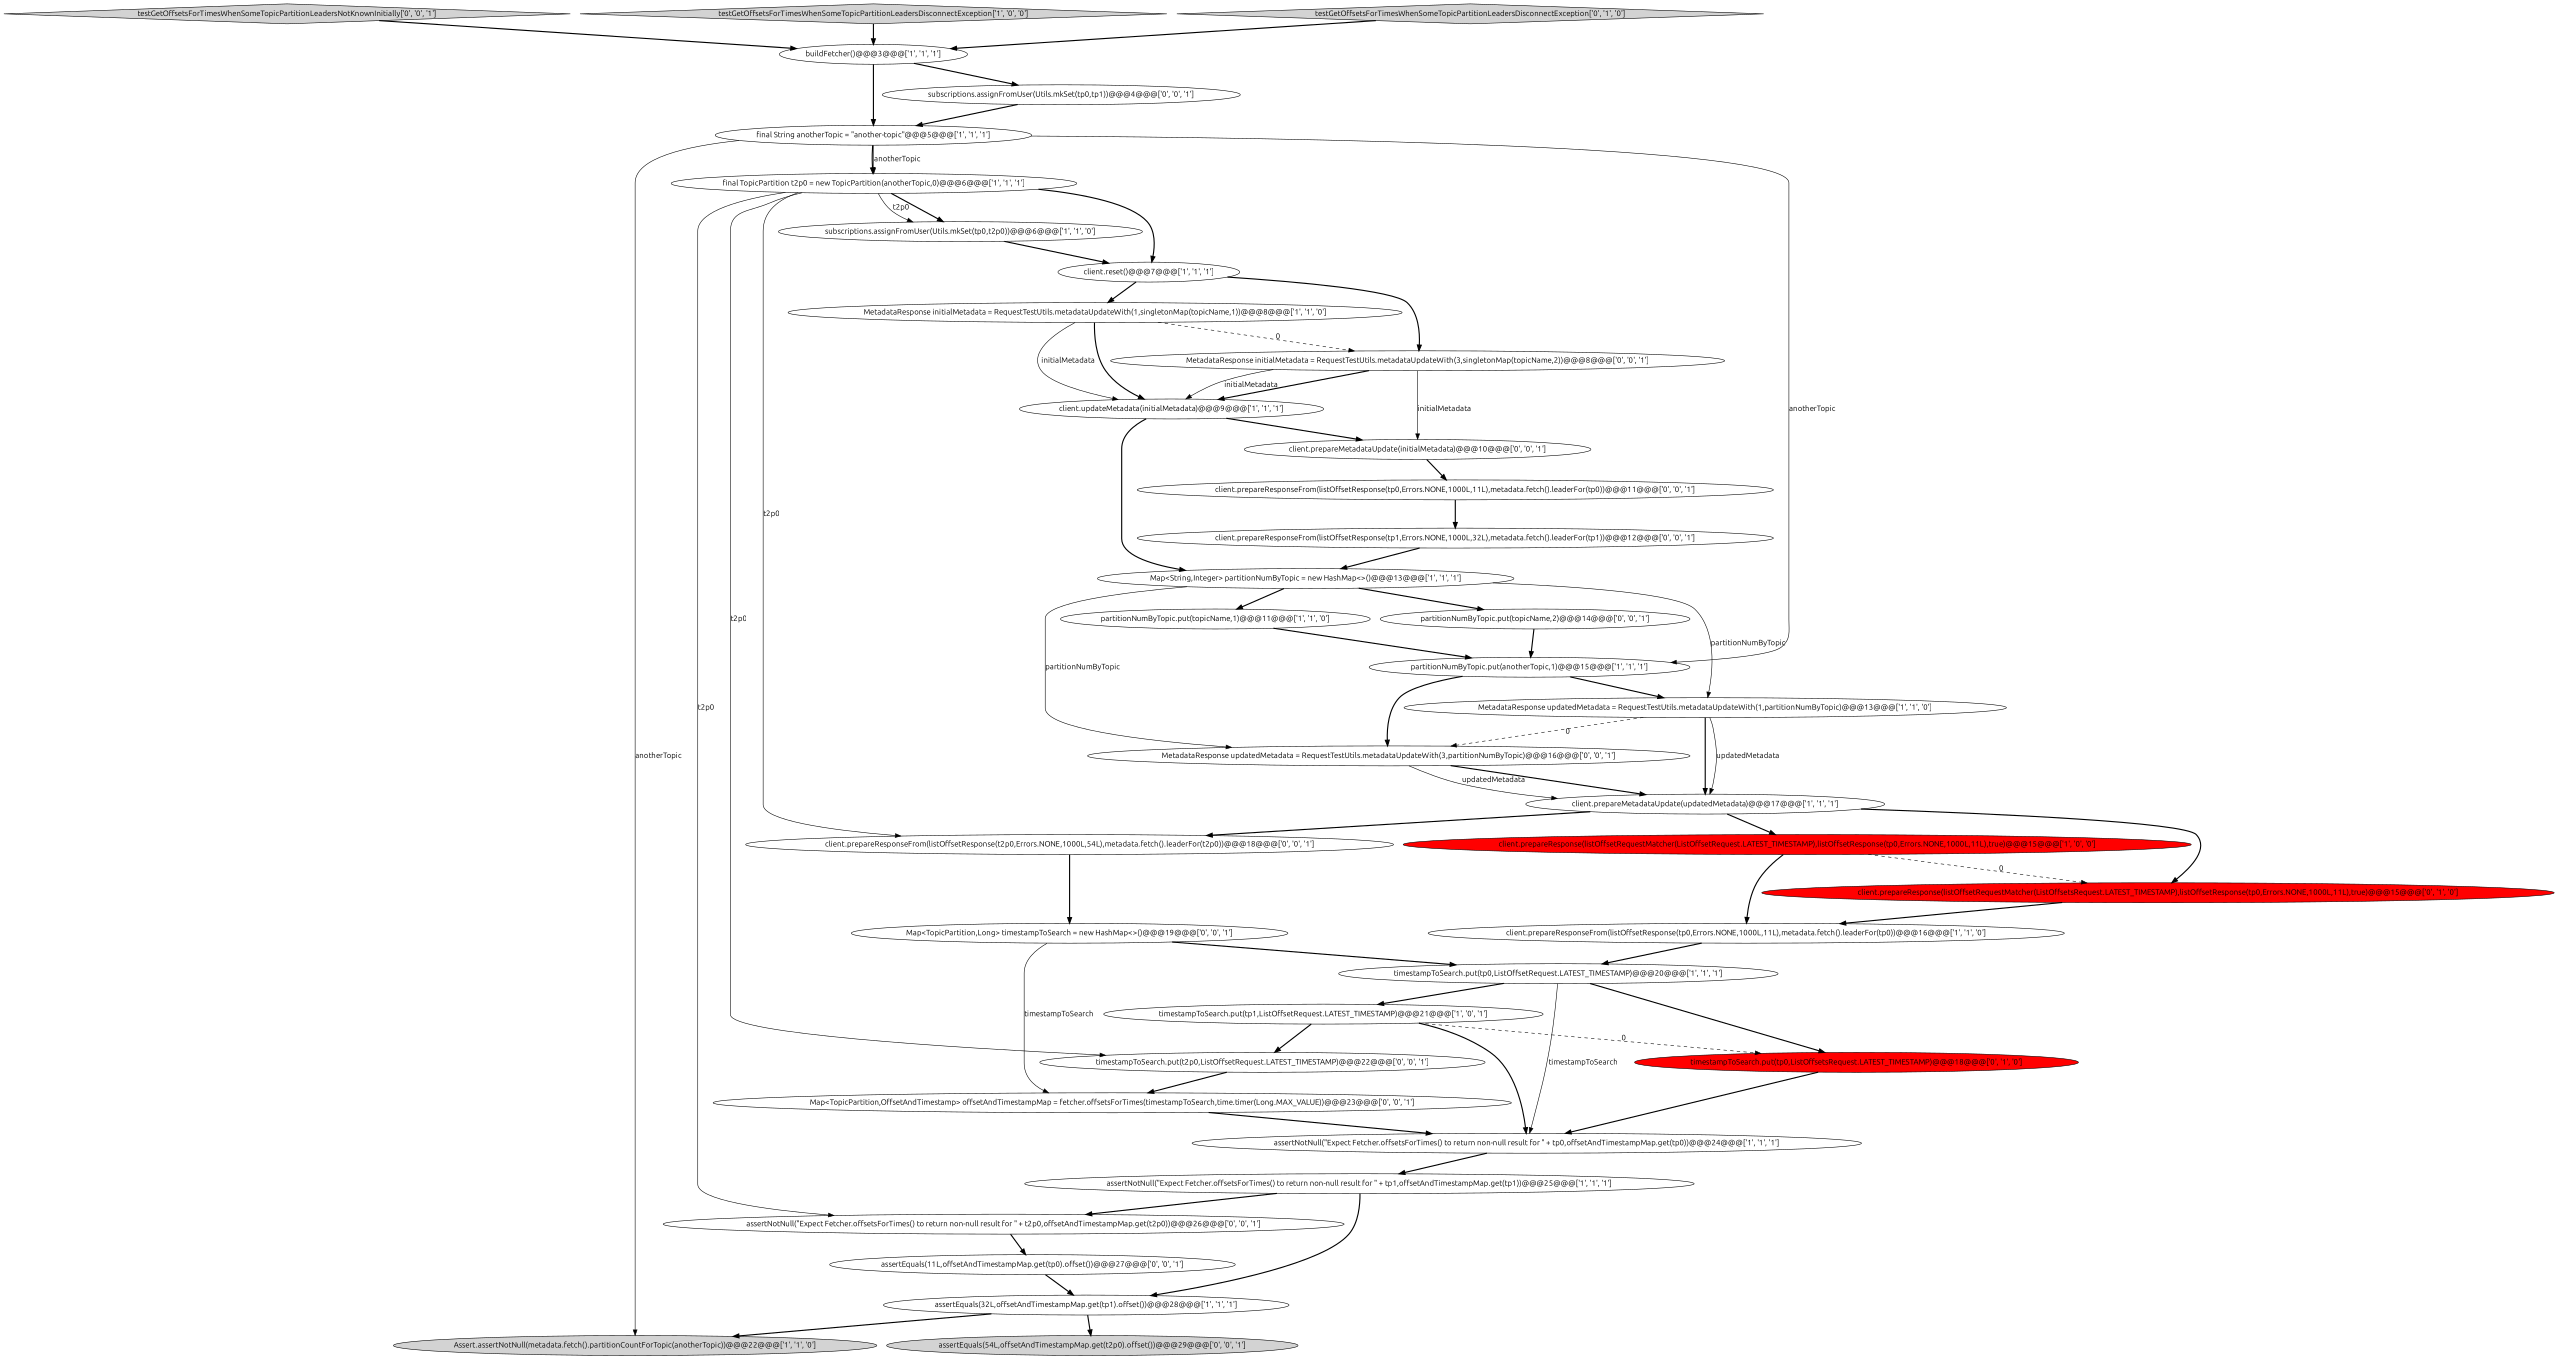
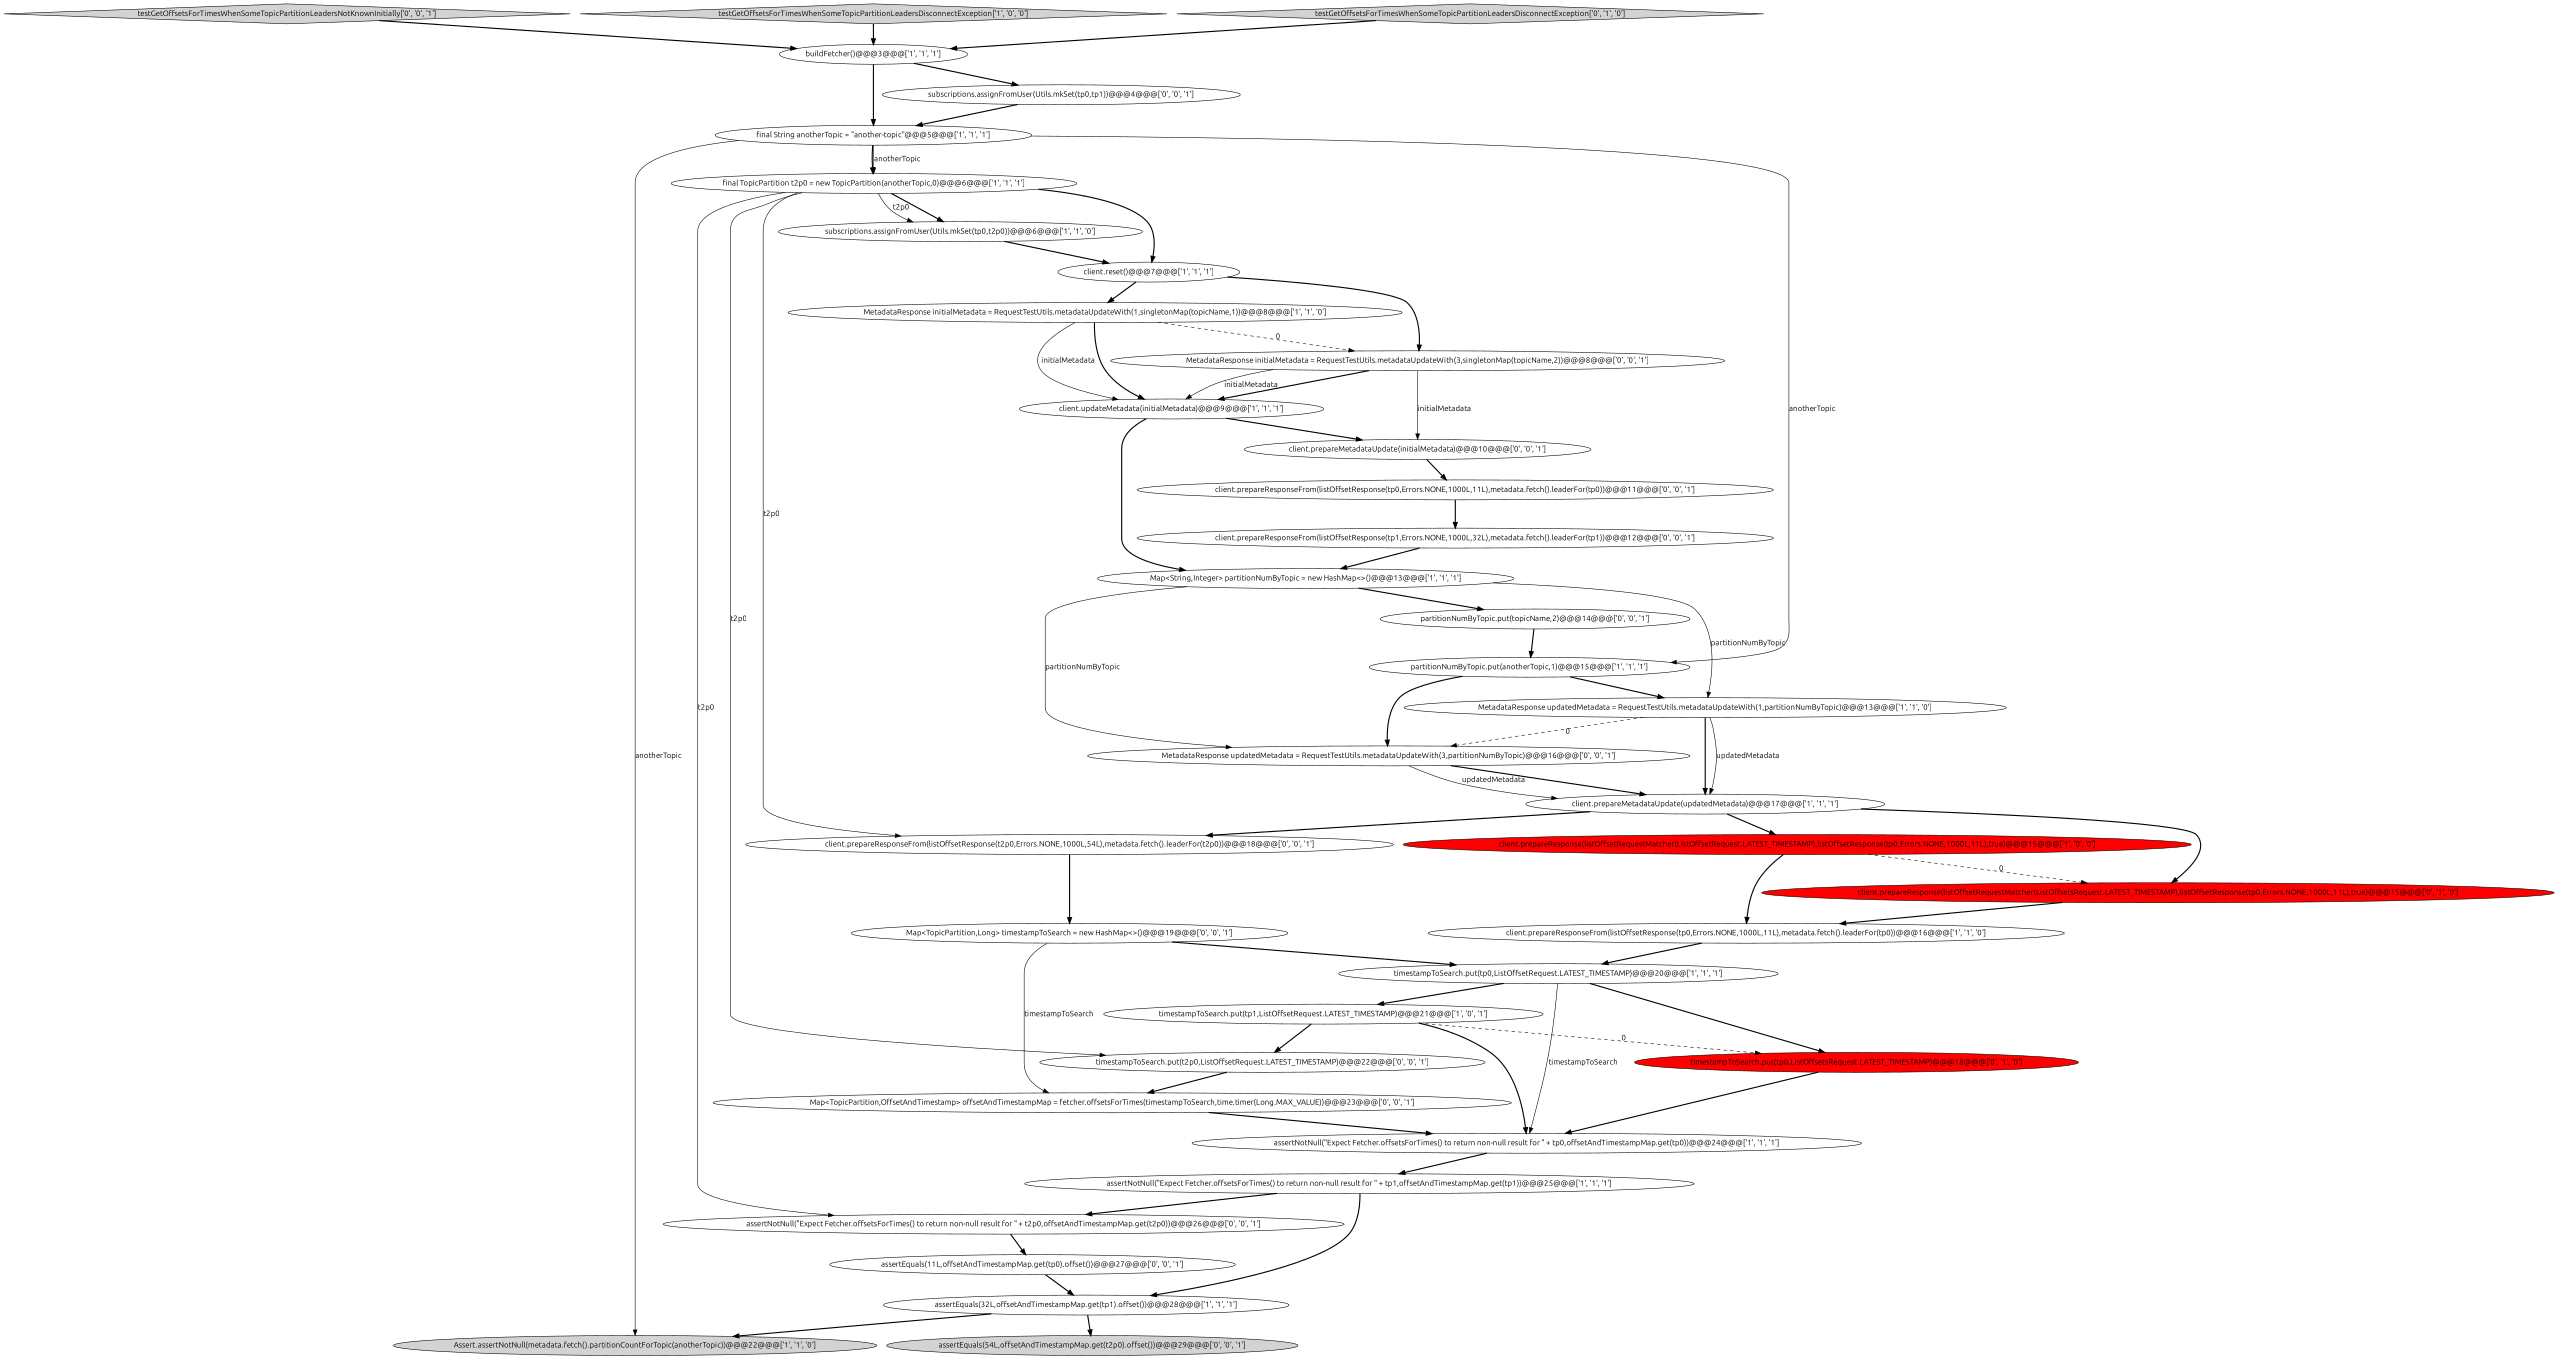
(1215, 619) -> none
